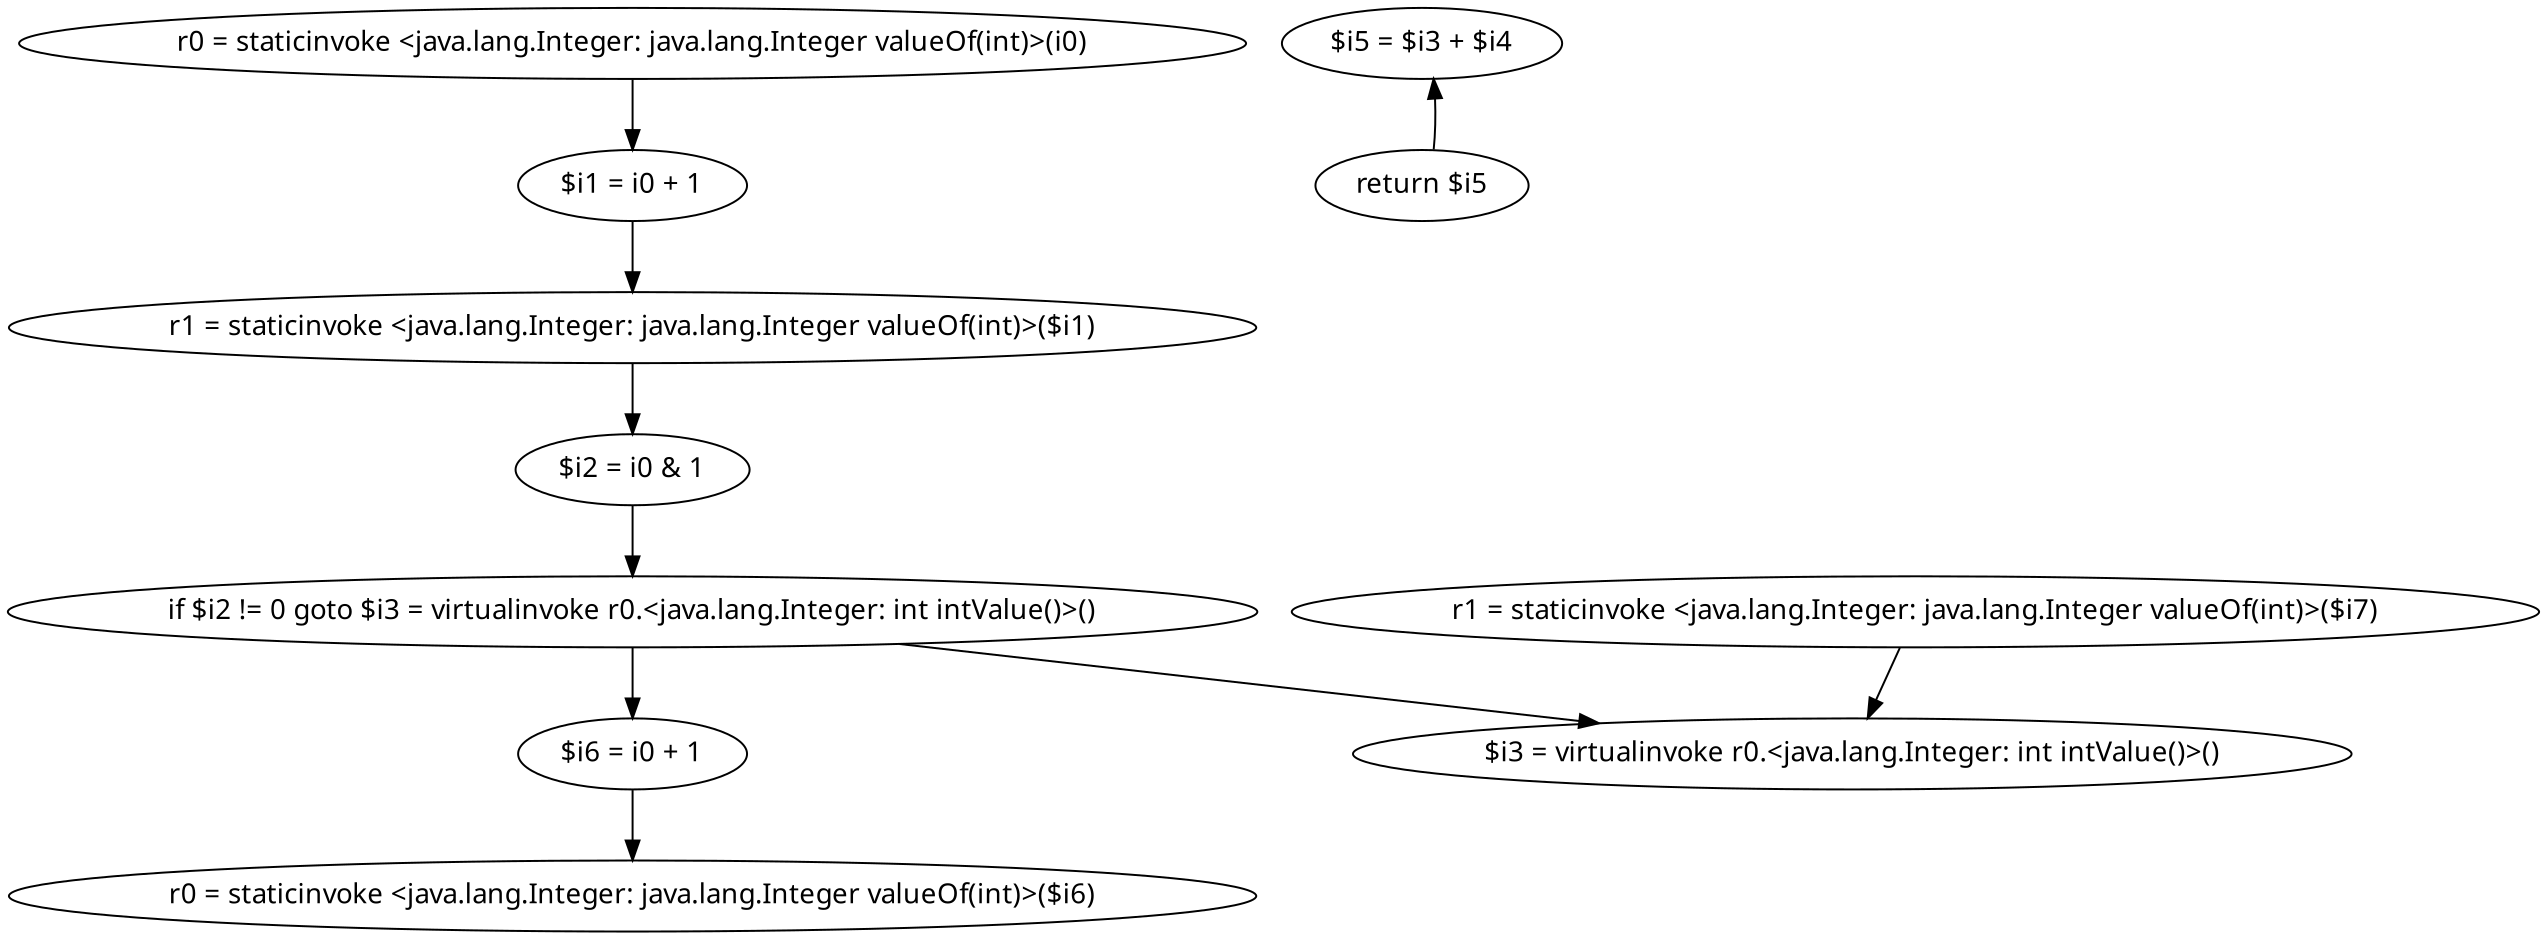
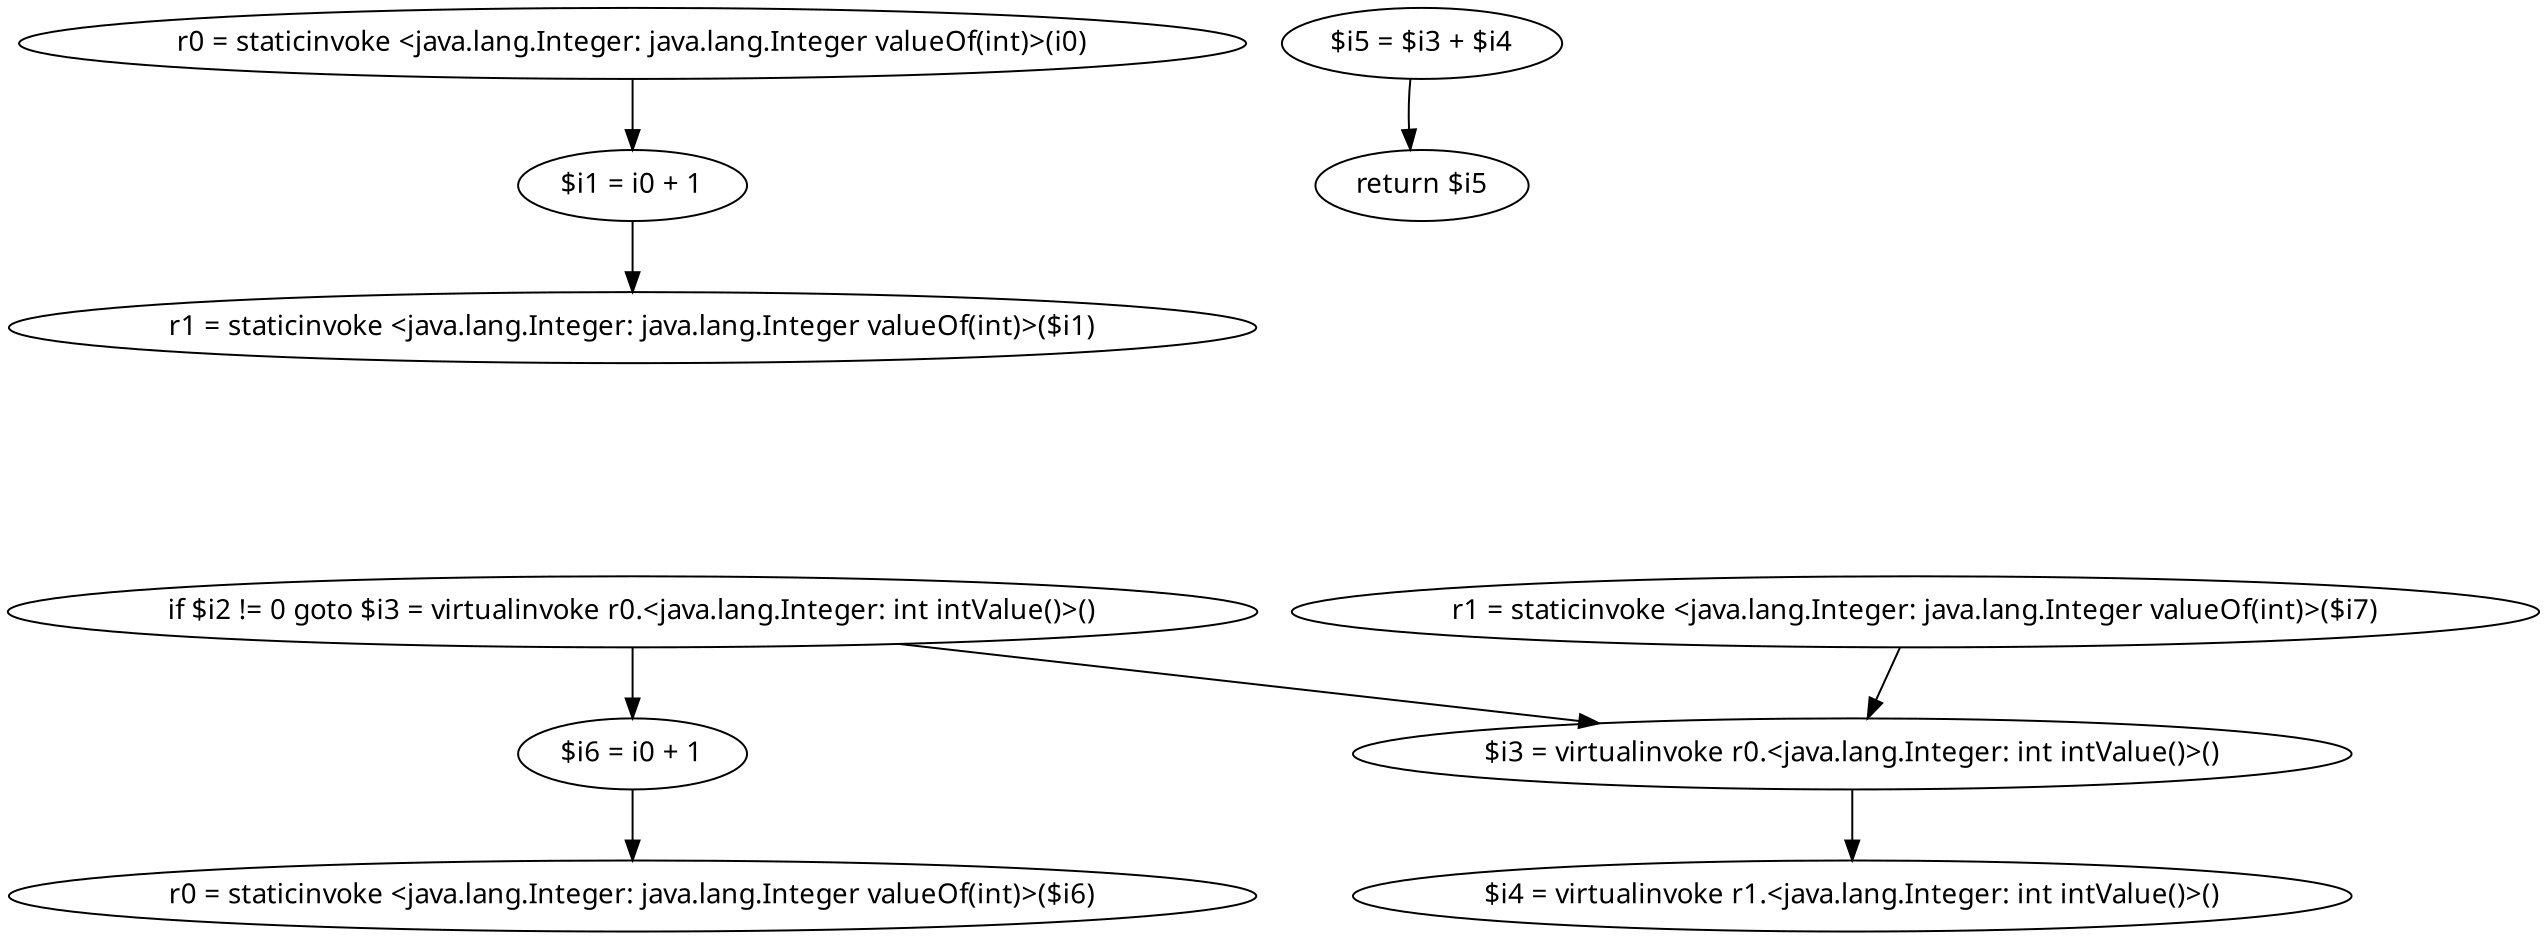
(1435, 124) -> (1409, 104)
(633, 470) -> none
none -> (1852, 896)
